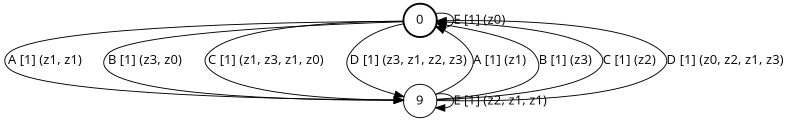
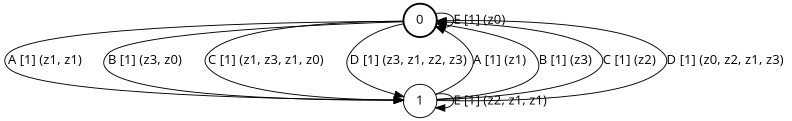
(420, 101) -> (420, 101)
